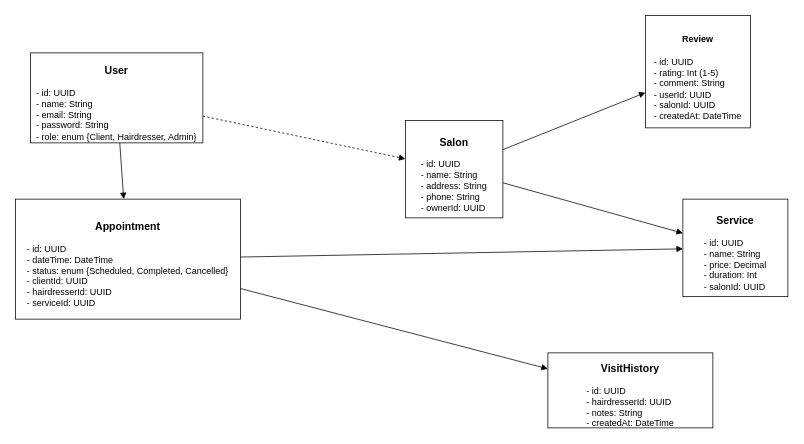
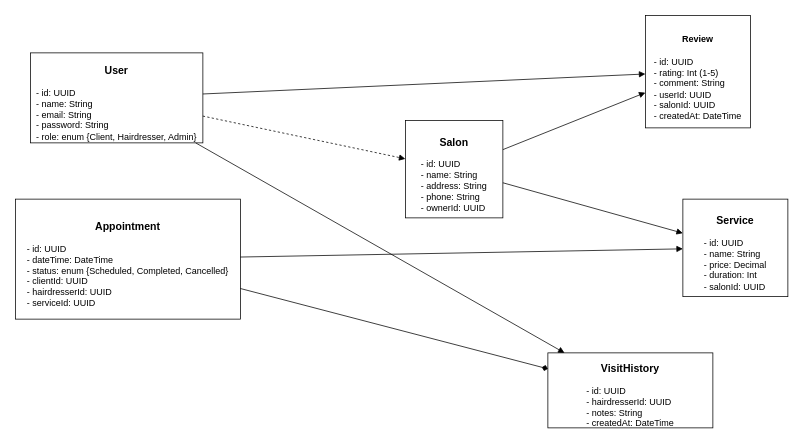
none -> (421, 84)
(122, 170) -> (377, 246)
(540, 367) -> (540, 367)
